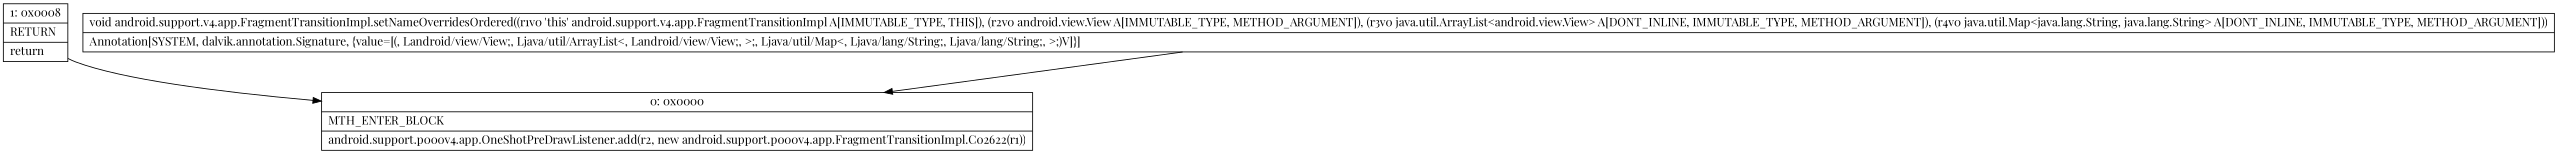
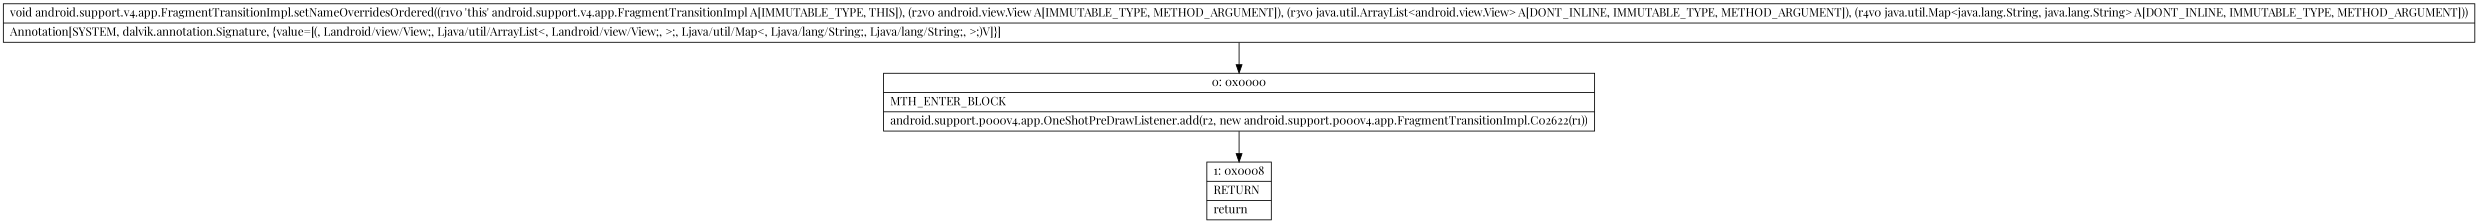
(189, 86) -> (1239, 142)
